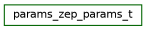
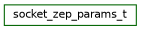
(73, 15) -> (70, 15)
